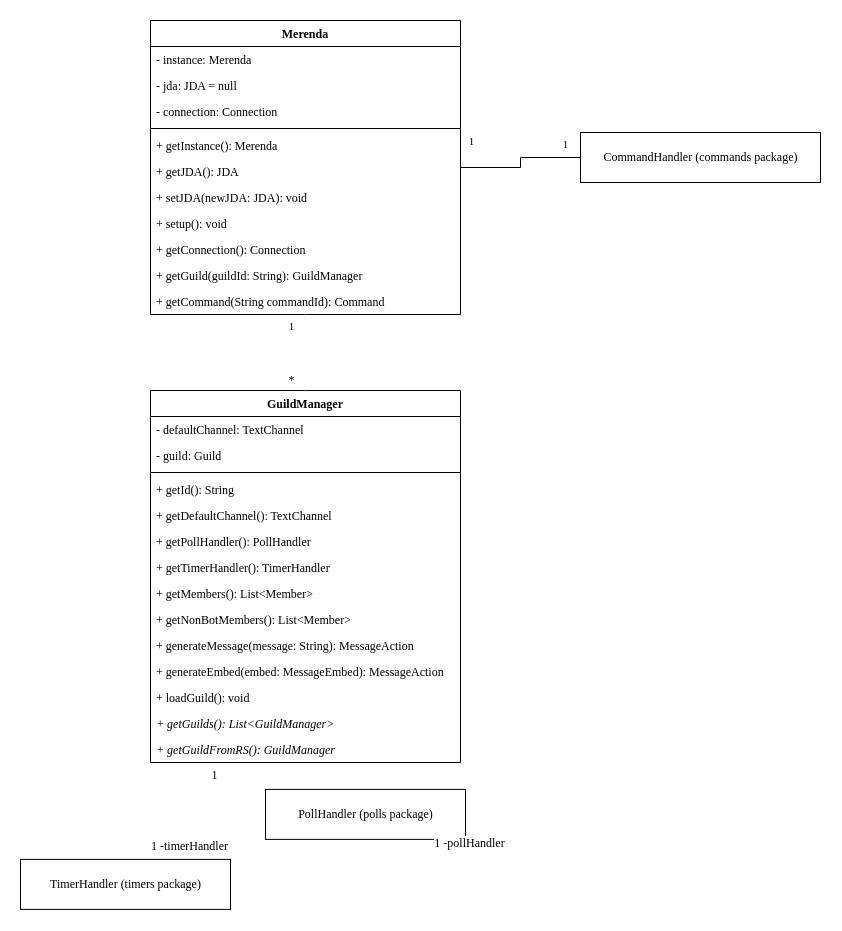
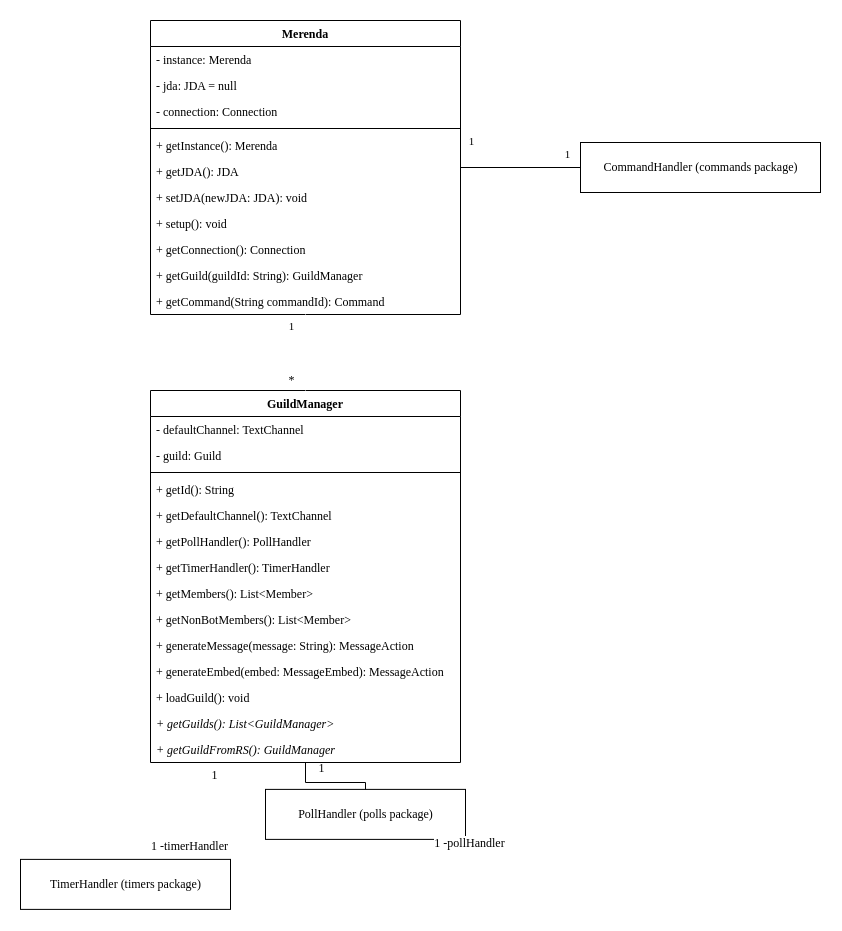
(701, 158) -> (701, 168)
none -> (329, 783)
